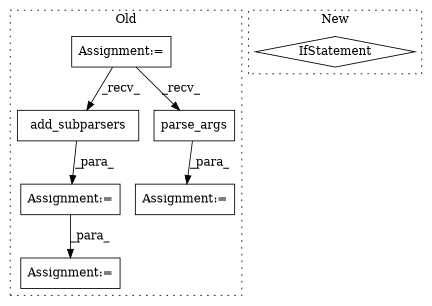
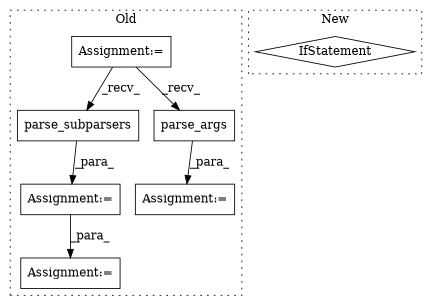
(78, 126) -> (78, 126)
